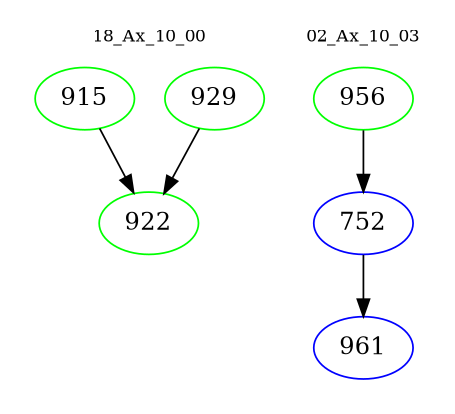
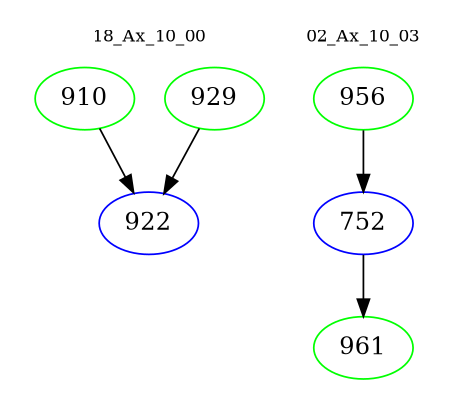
(85, 99) -> (85, 99)
(149, 223) -> (149, 223)
(363, 348) -> (363, 348)
